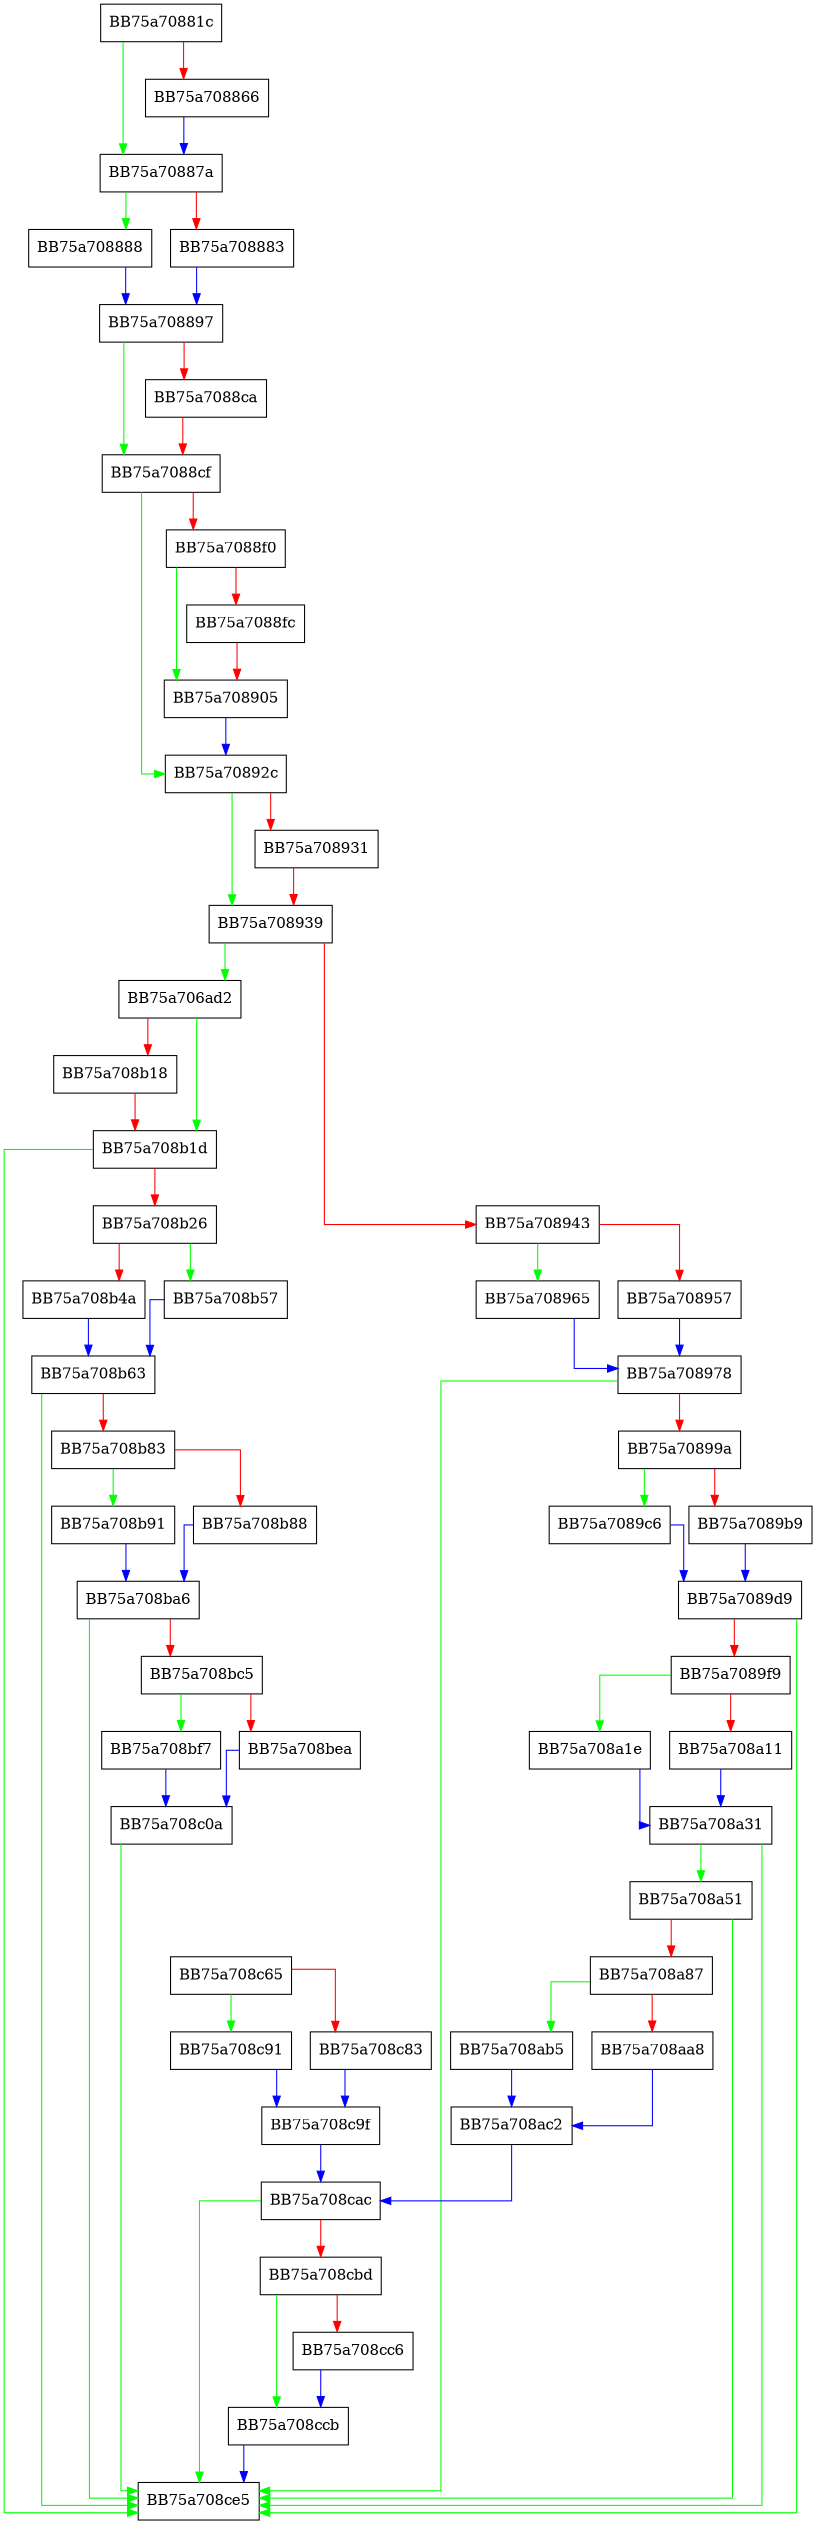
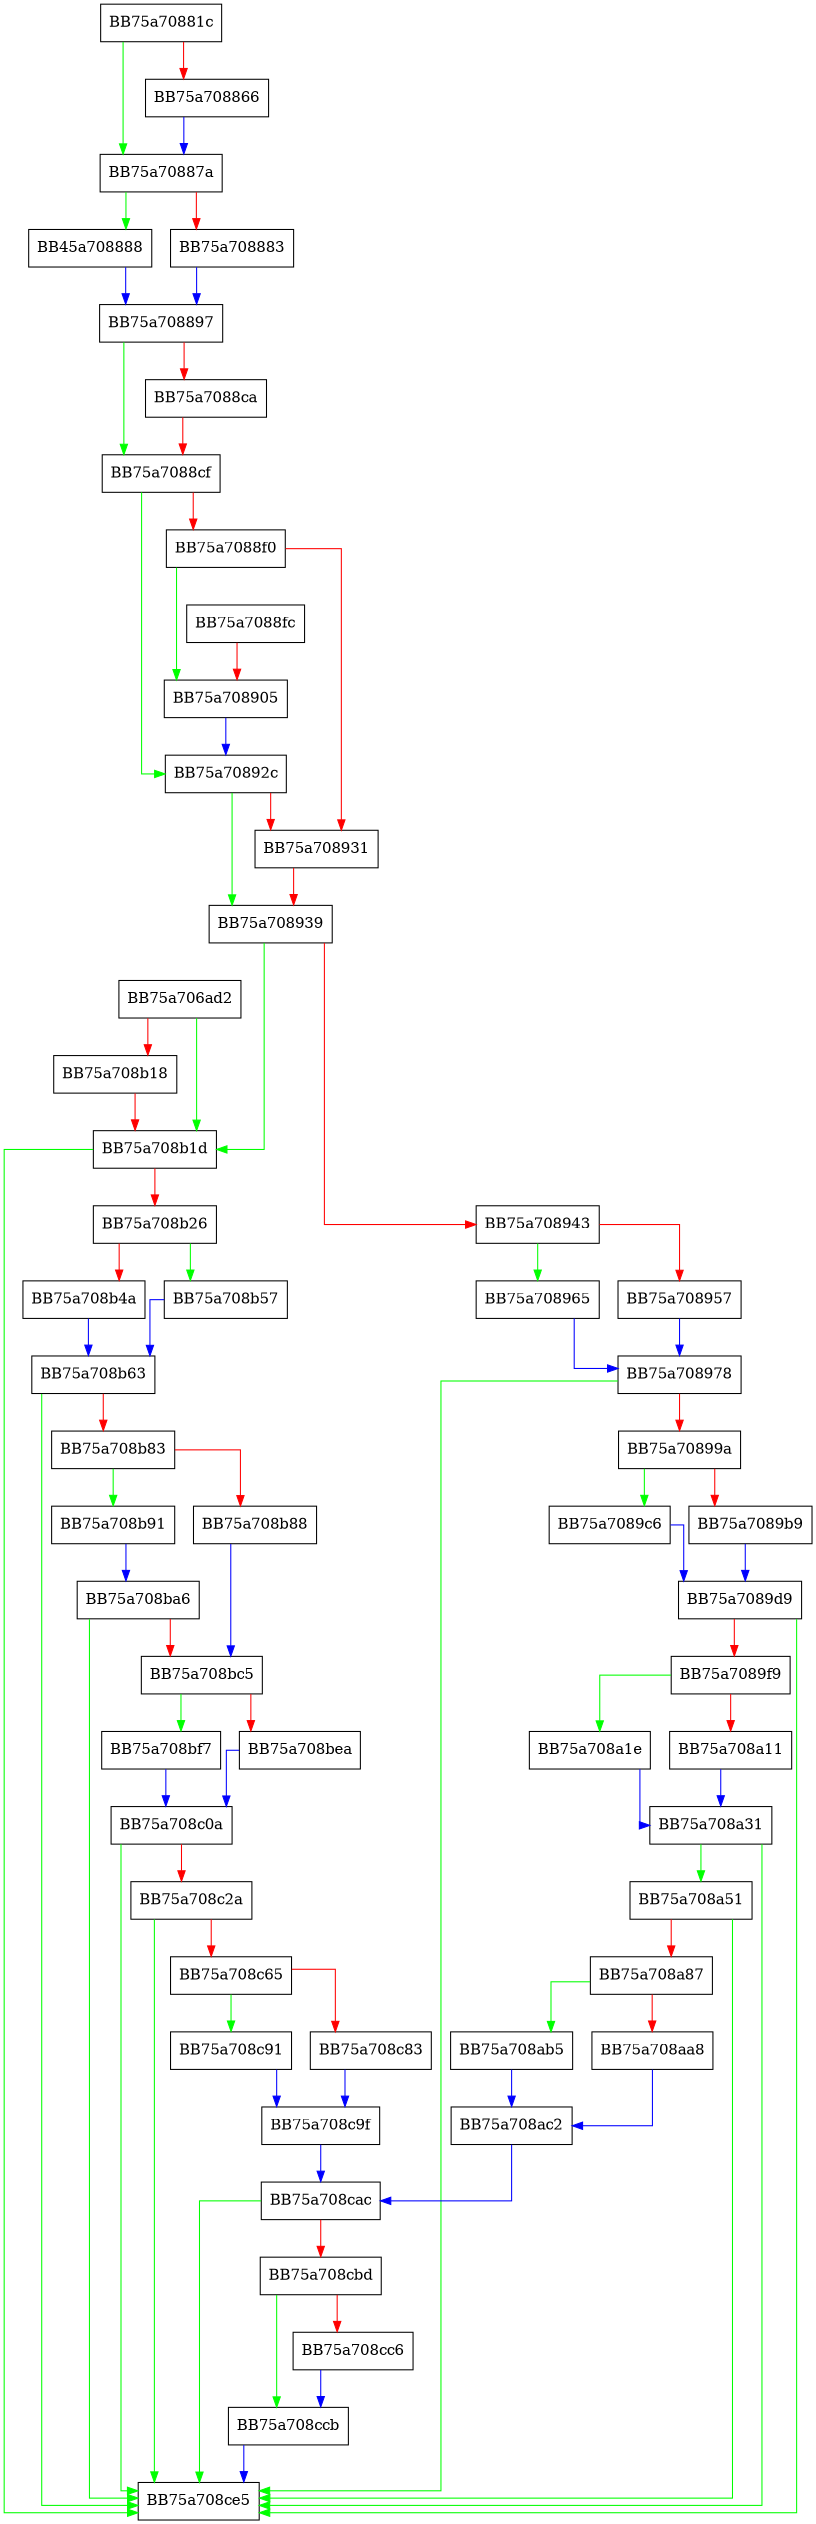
(90, 248) -> (90, 248)
(236, 581) -> (341, 656)
(225, 956) -> (264, 1065)
(184, 1543) -> (231, 1595)
none -> (191, 1900)
